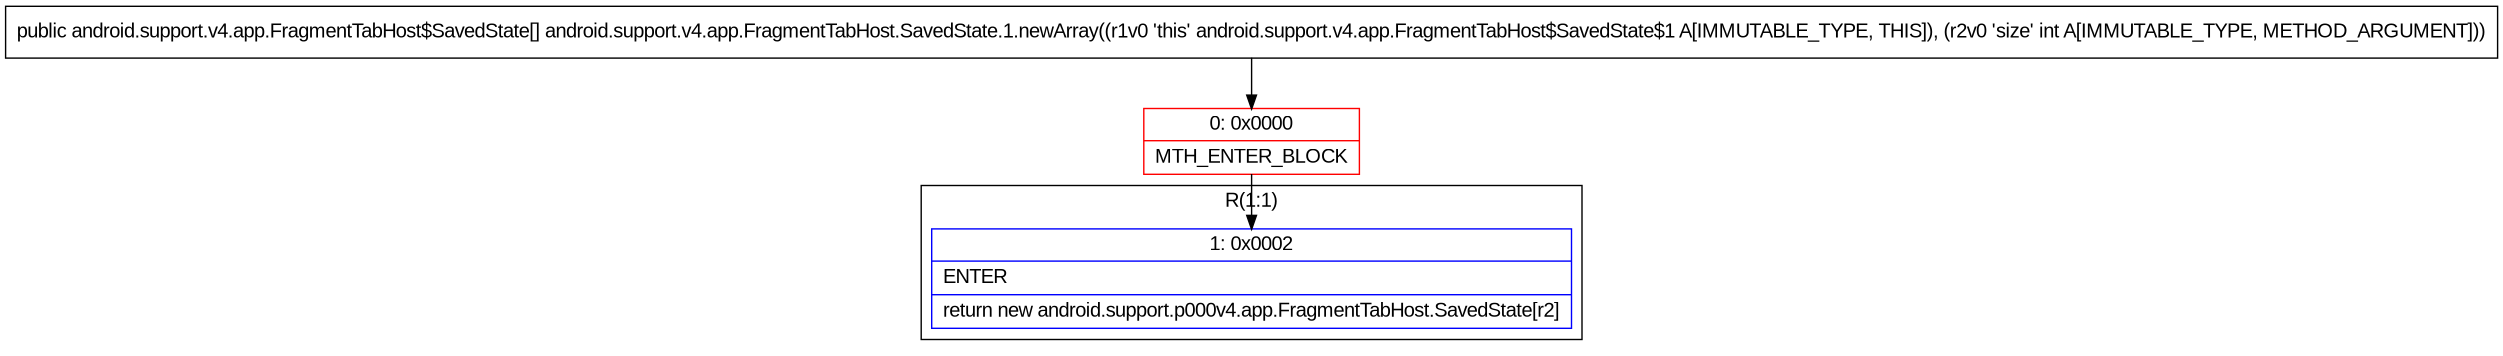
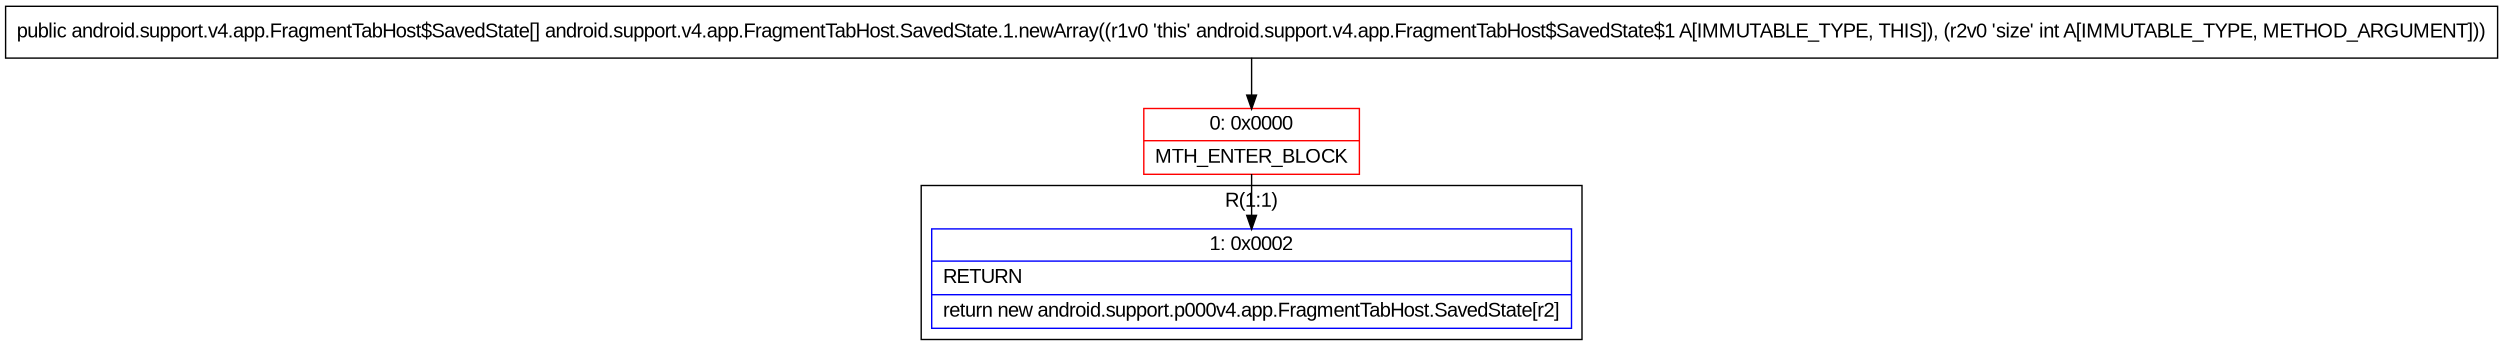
(975, 277) -> (983, 277)
